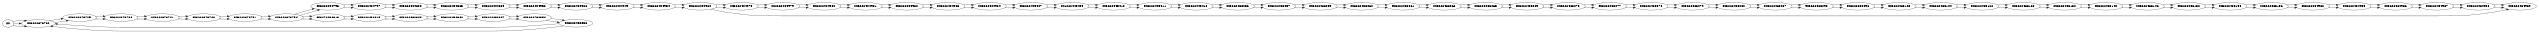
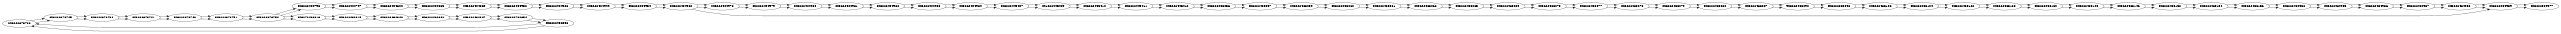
none -> (2542, 6)
(8, 23) -> none
